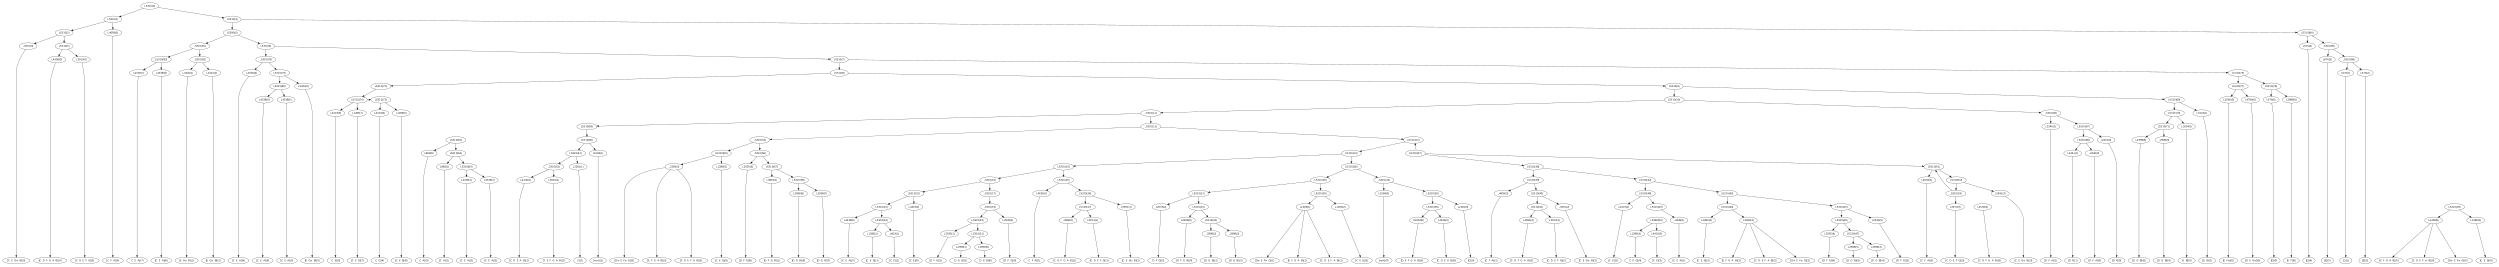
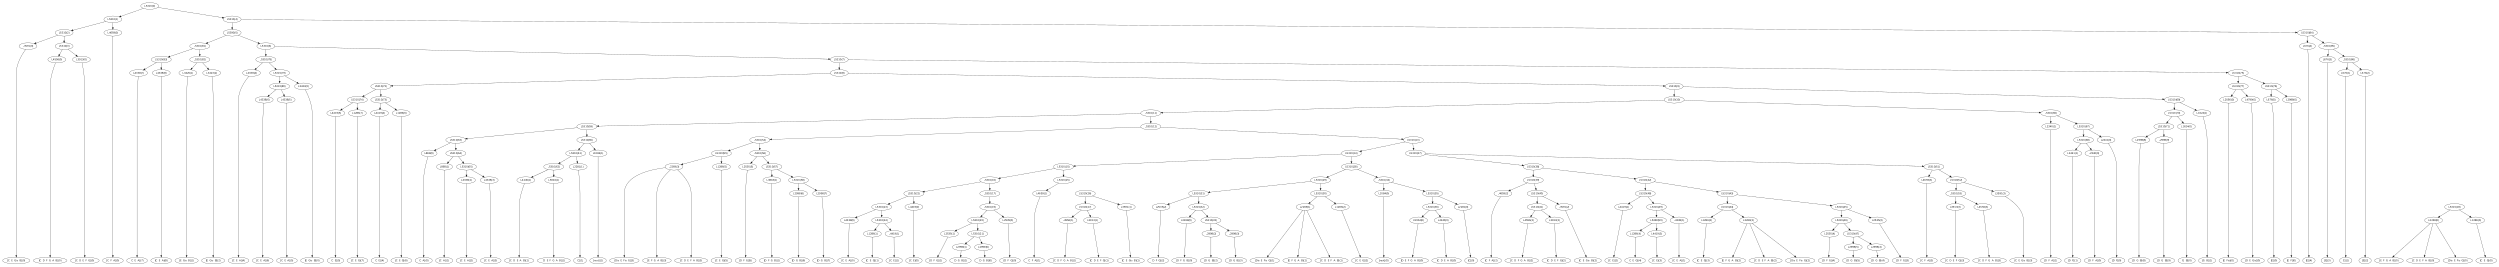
(368, 100) -> (381, 92)
none -> (522, 133)
(1416, 148) -> (1413, 146)
(1943, 182) -> (1969, 200)
(1074, 186) -> none
none -> (1656, 213)
